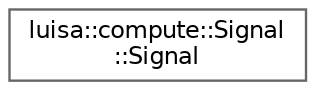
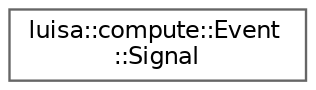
(158, 45) -> (158, 45)
